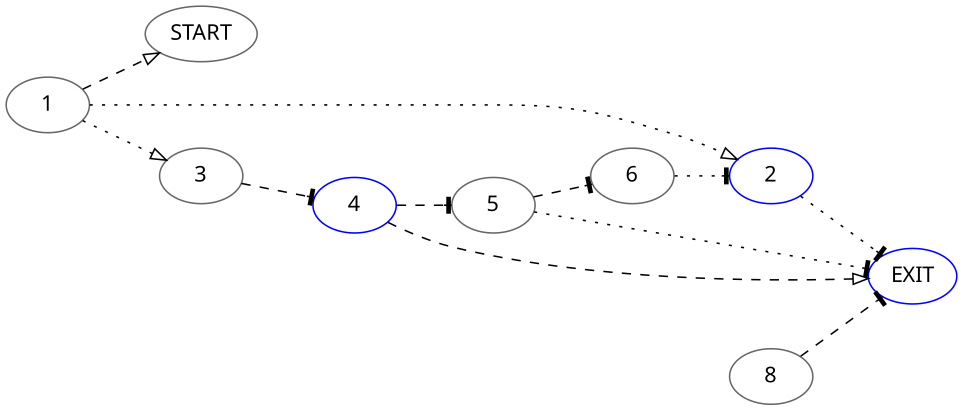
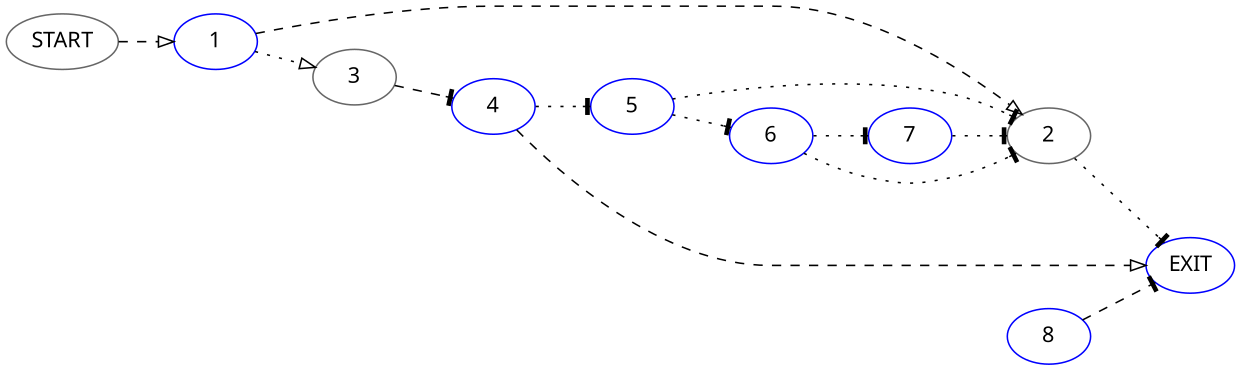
(114, 74) -> (138, 42)
(48, 105) -> (216, 42)
(410, 105) -> (644, 6)
none -> (910, 136)
(632, 176) -> (771, 136)
(771, 176) -> (1049, 136)
(559, 191) -> (698, 120)
(420, 205) -> (559, 106)
(493, 205) -> (632, 106)
(698, 240) -> (843, 84)
(771, 377) -> (1049, 336)
